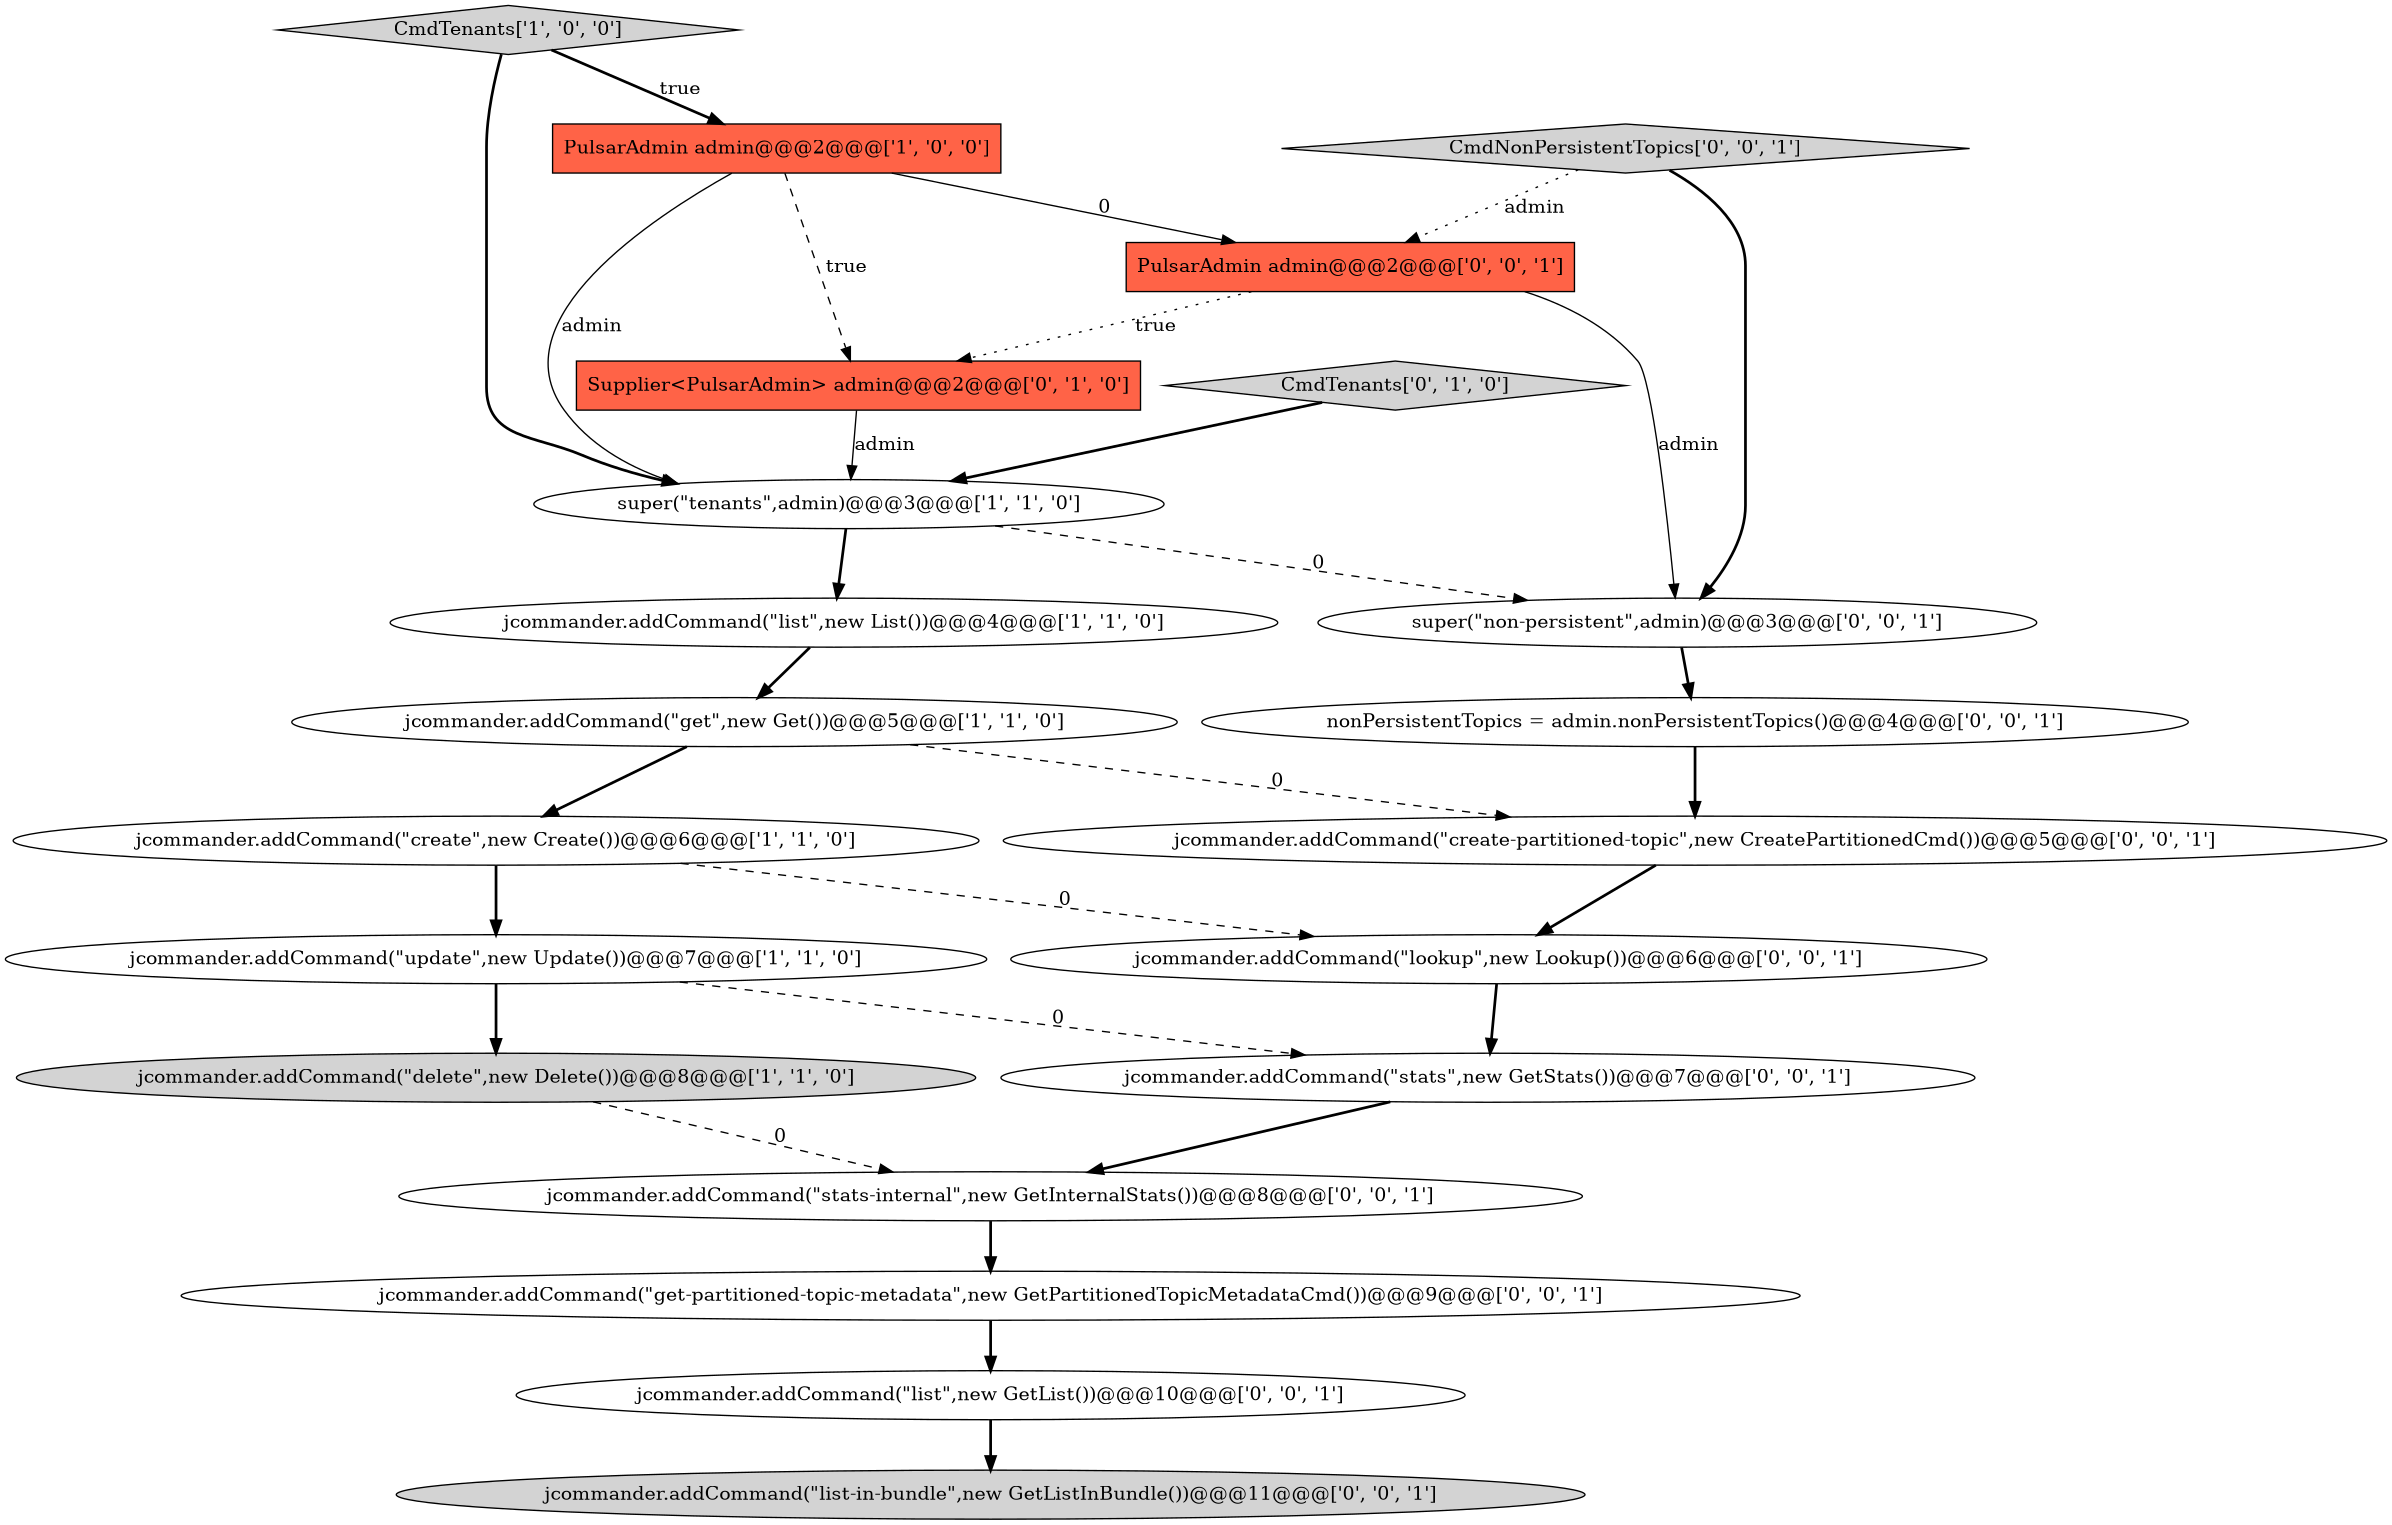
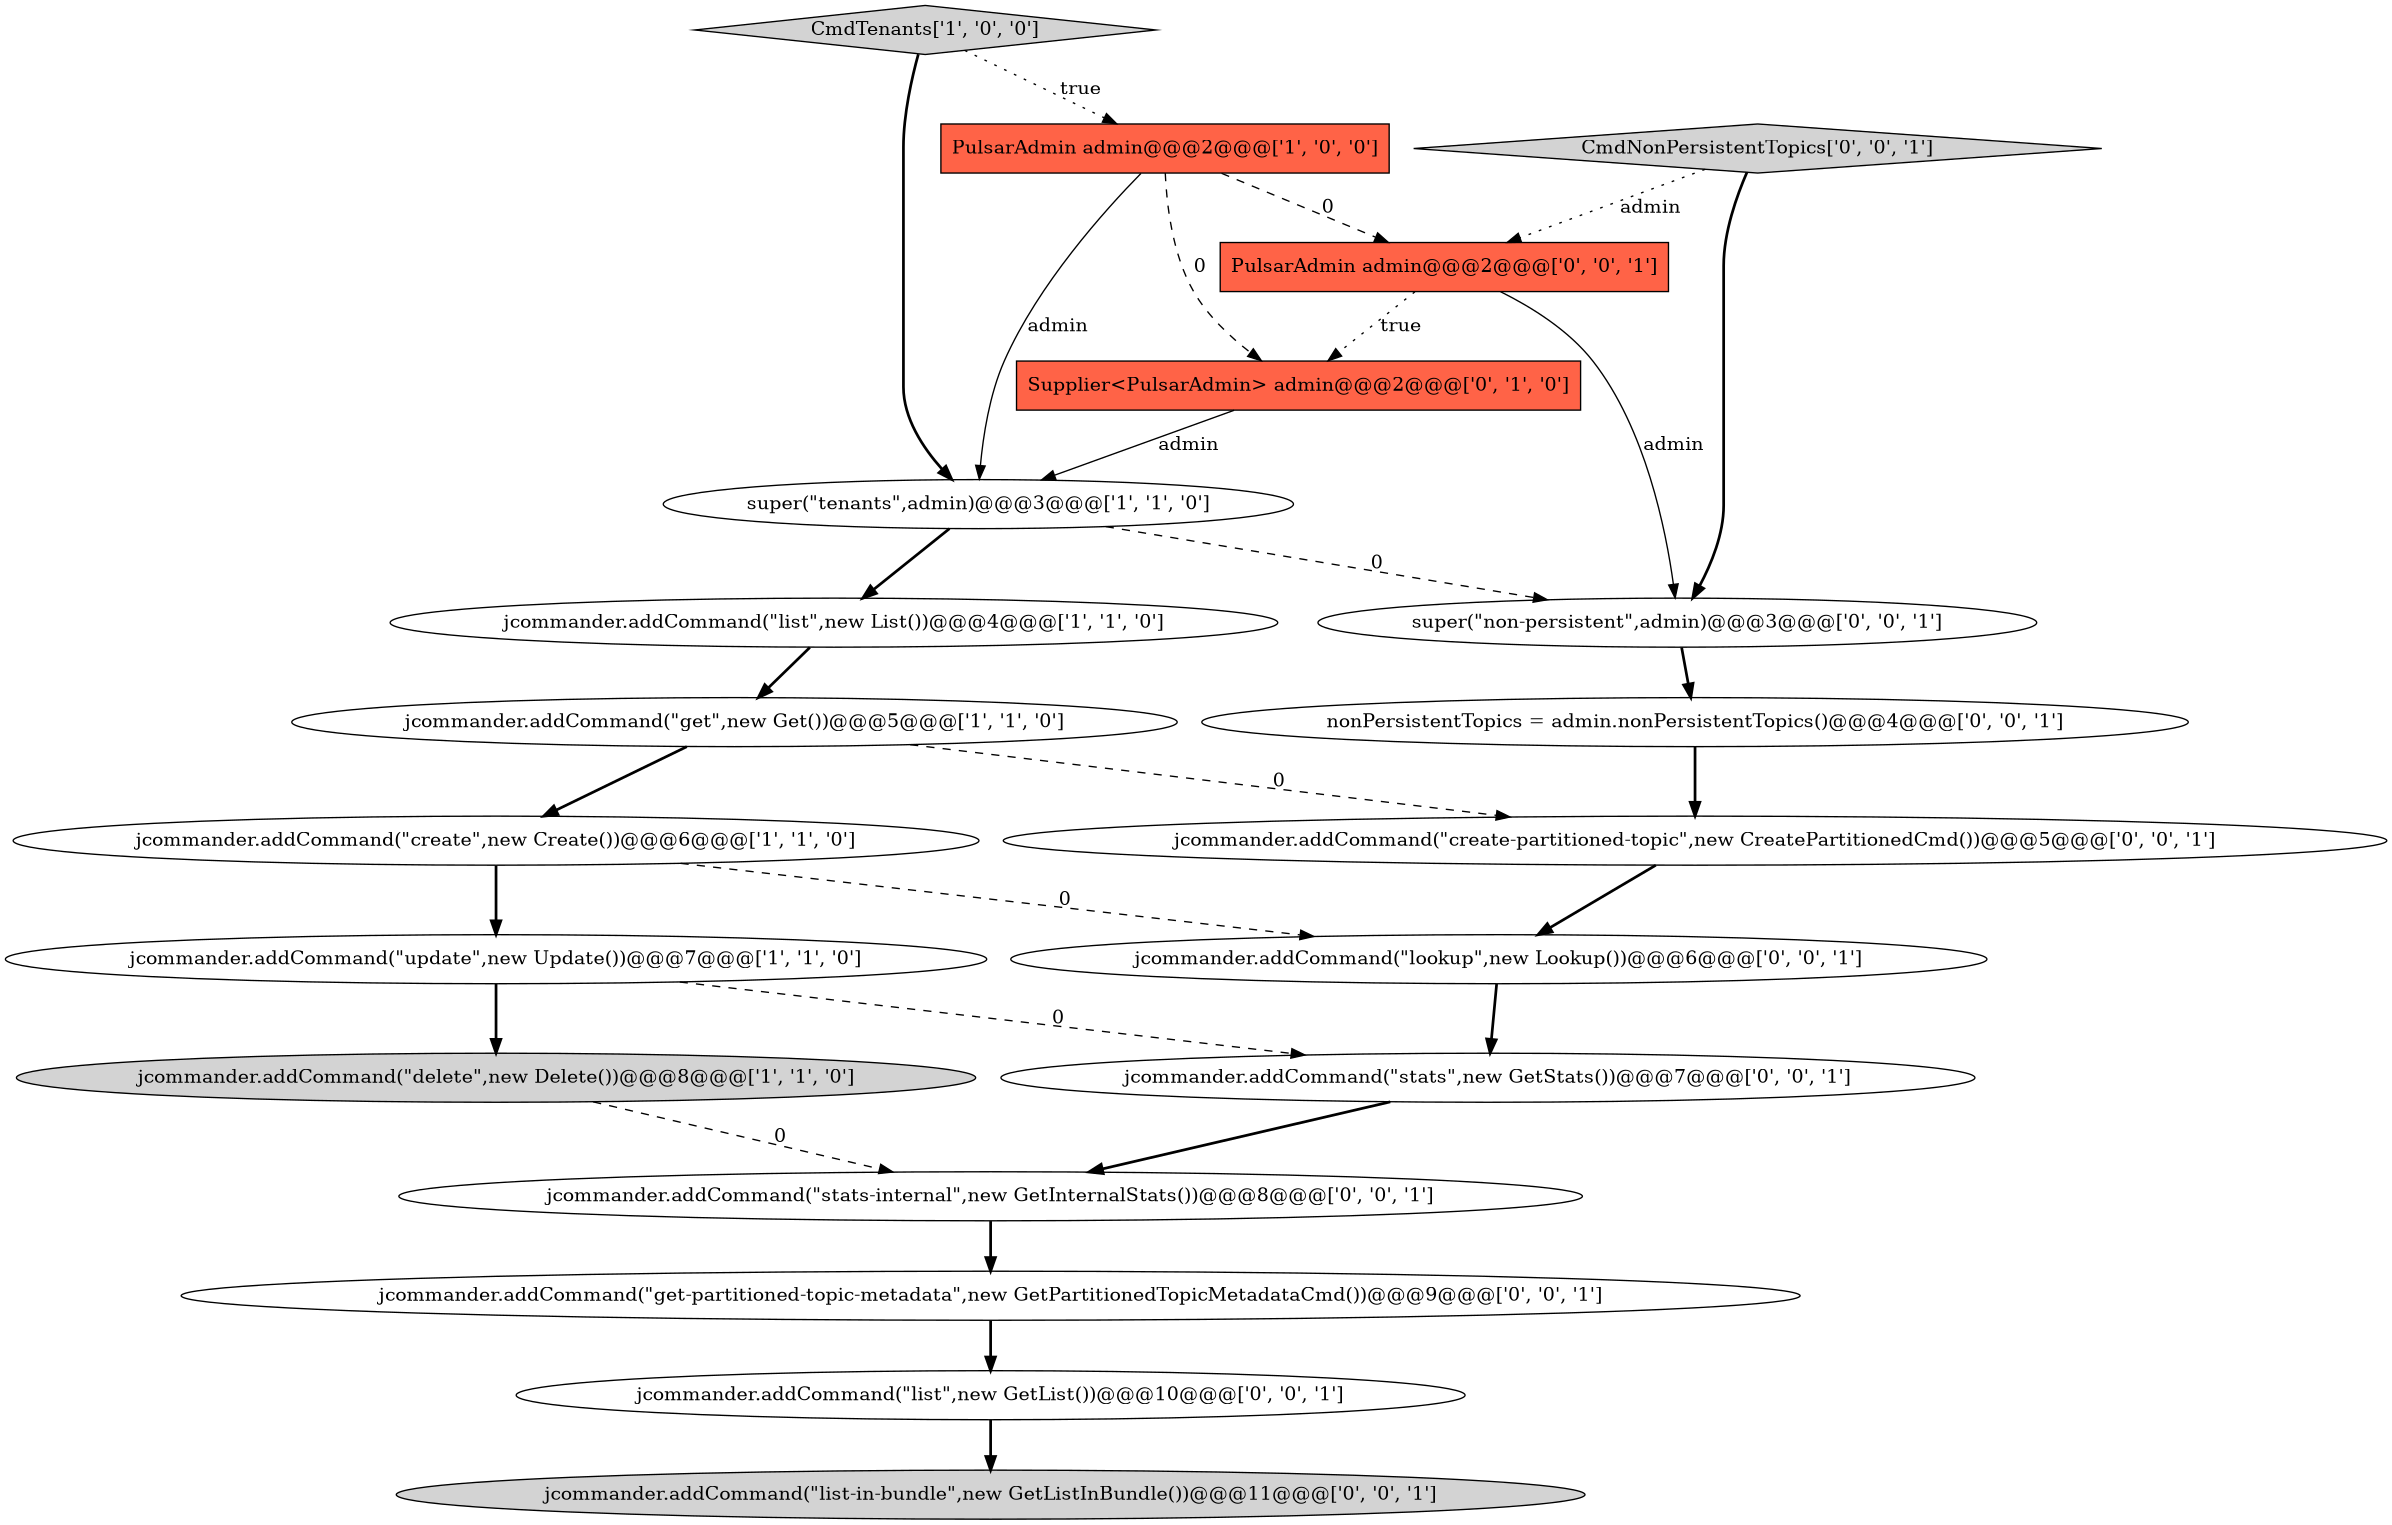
(631, 84) -> (1034, 84)
(1057, 206) -> (1298, 205)
(847, 267) -> (1200, 267)
(1395, 386) -> none
